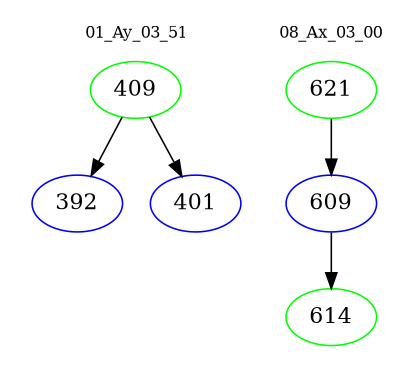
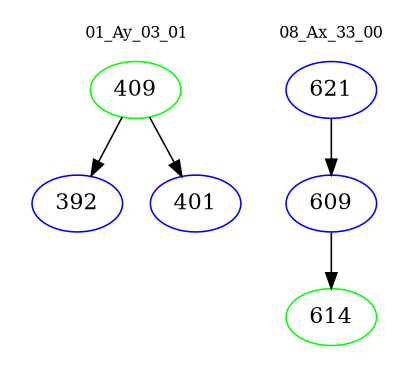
(136, 34) -> (136, 34)
(331, 34) -> (331, 34)
(331, 90) -> (331, 90)
